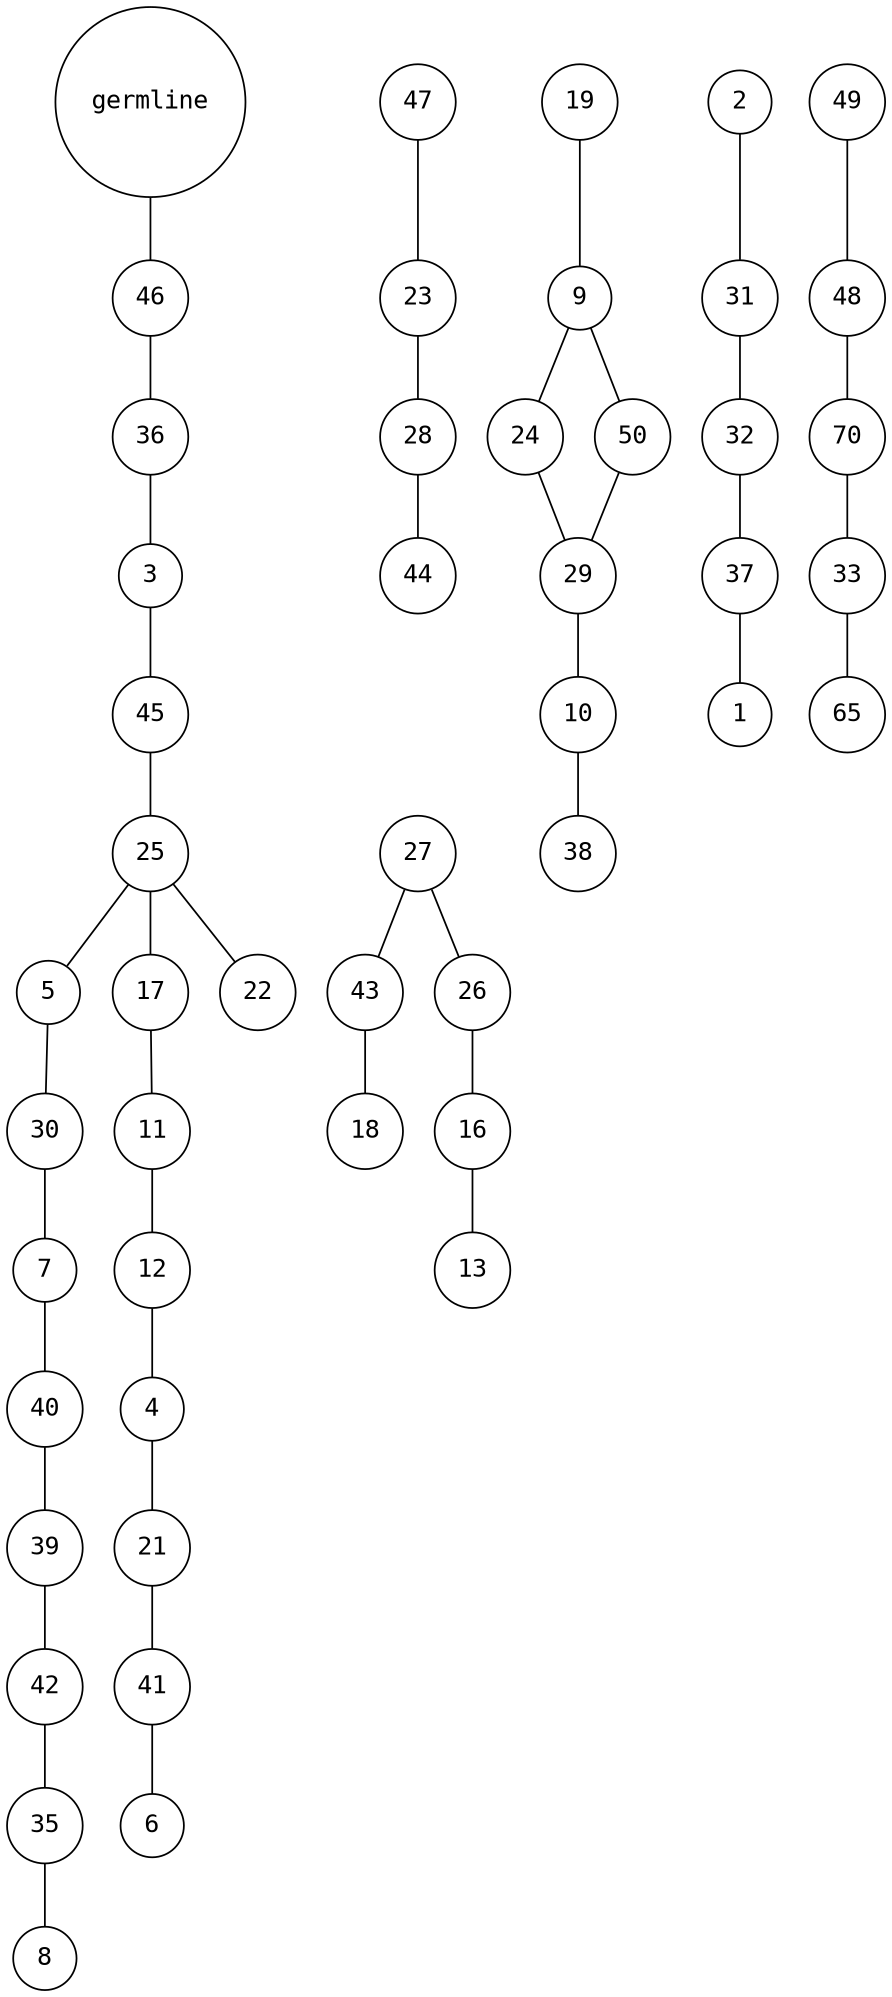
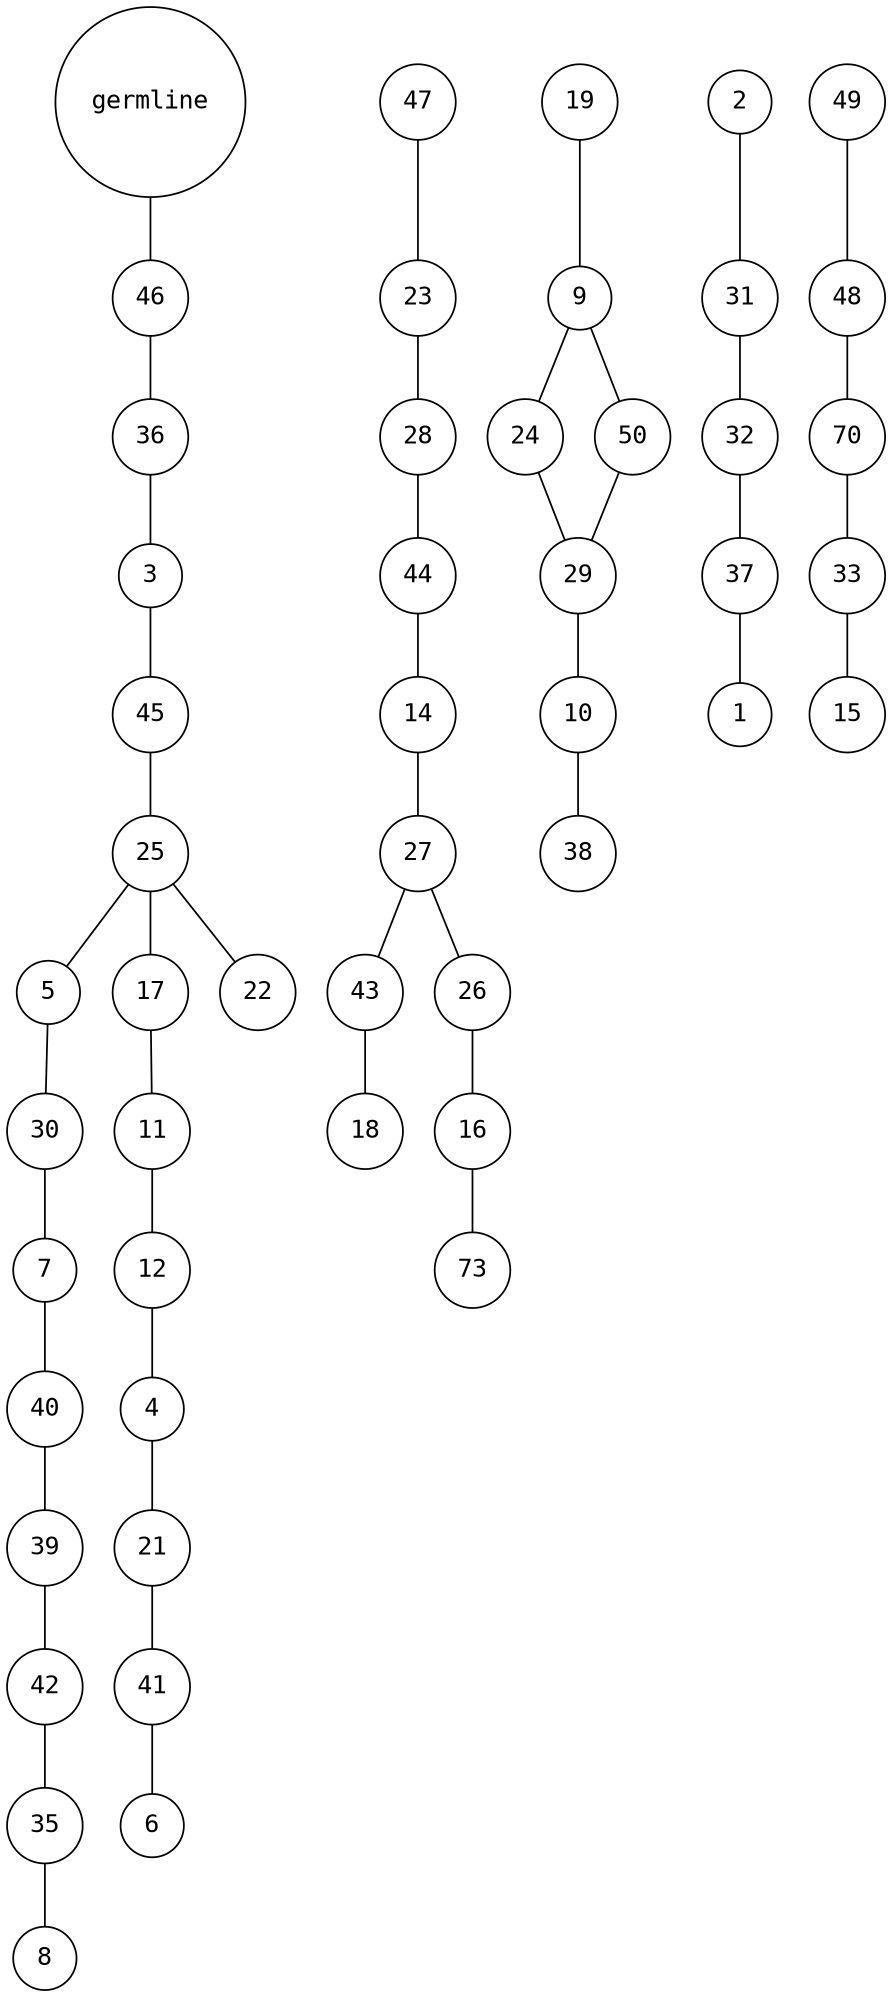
none -> (418, 715)
(847, 715) -> (847, 715)
(472, 1270) -> (472, 1270)
